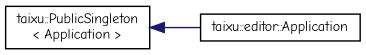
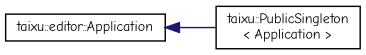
(182, 28) -> (198, 28)
